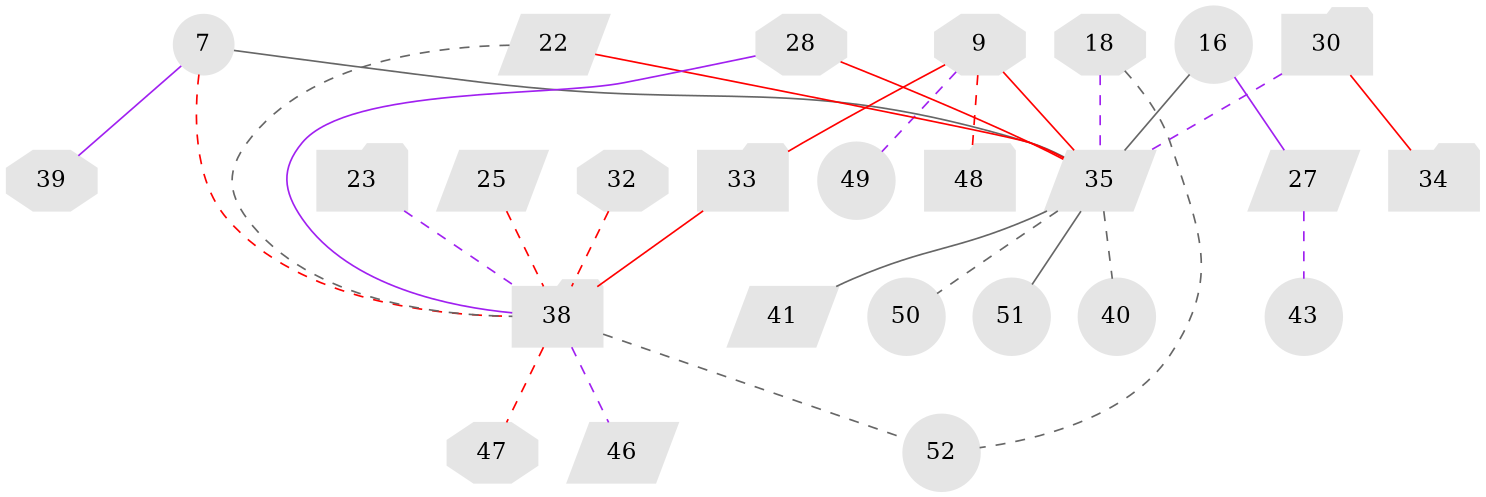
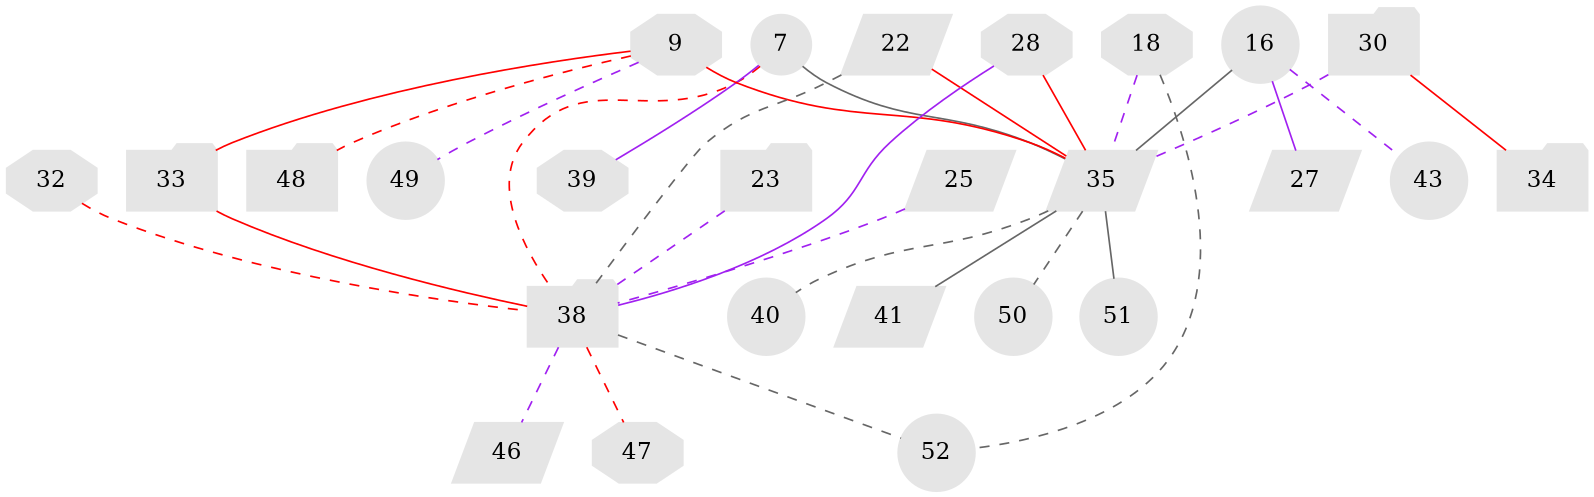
(1304, 245) -> (1345, 113)
(525, 249) -> (799, 248)
